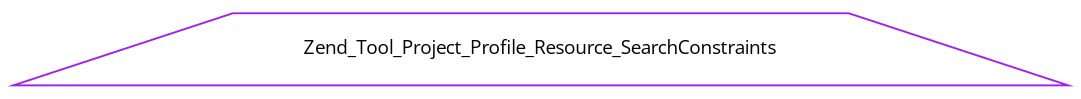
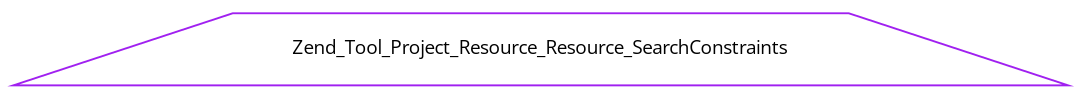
(541, 49) -> (541, 49)
